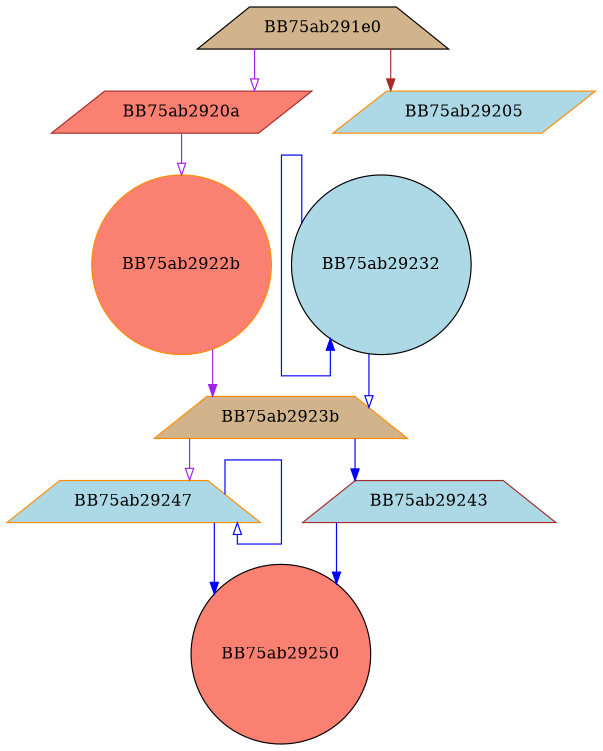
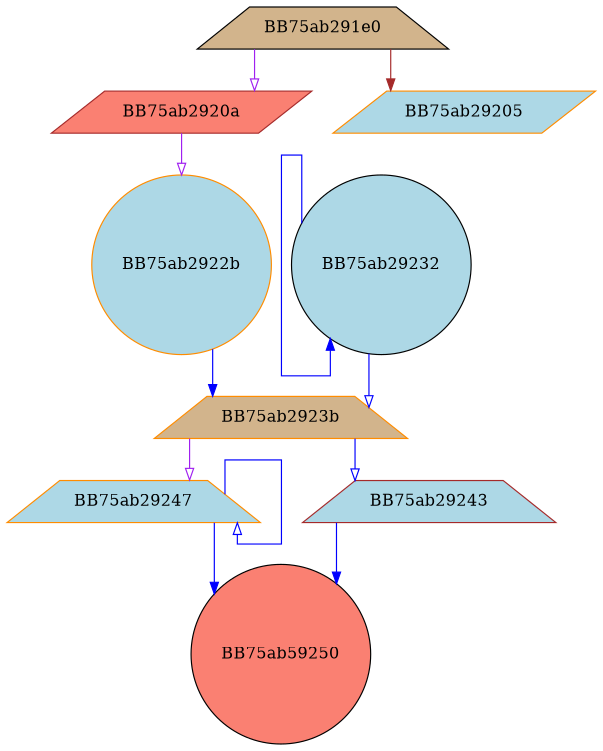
(182, 265) -> (182, 265)
(213, 367) -> (213, 367)
(355, 454) -> (355, 454)
(281, 654) -> (281, 654)
